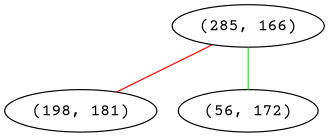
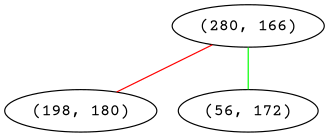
(248, 26) -> (248, 26)
(81, 111) -> (81, 111)
